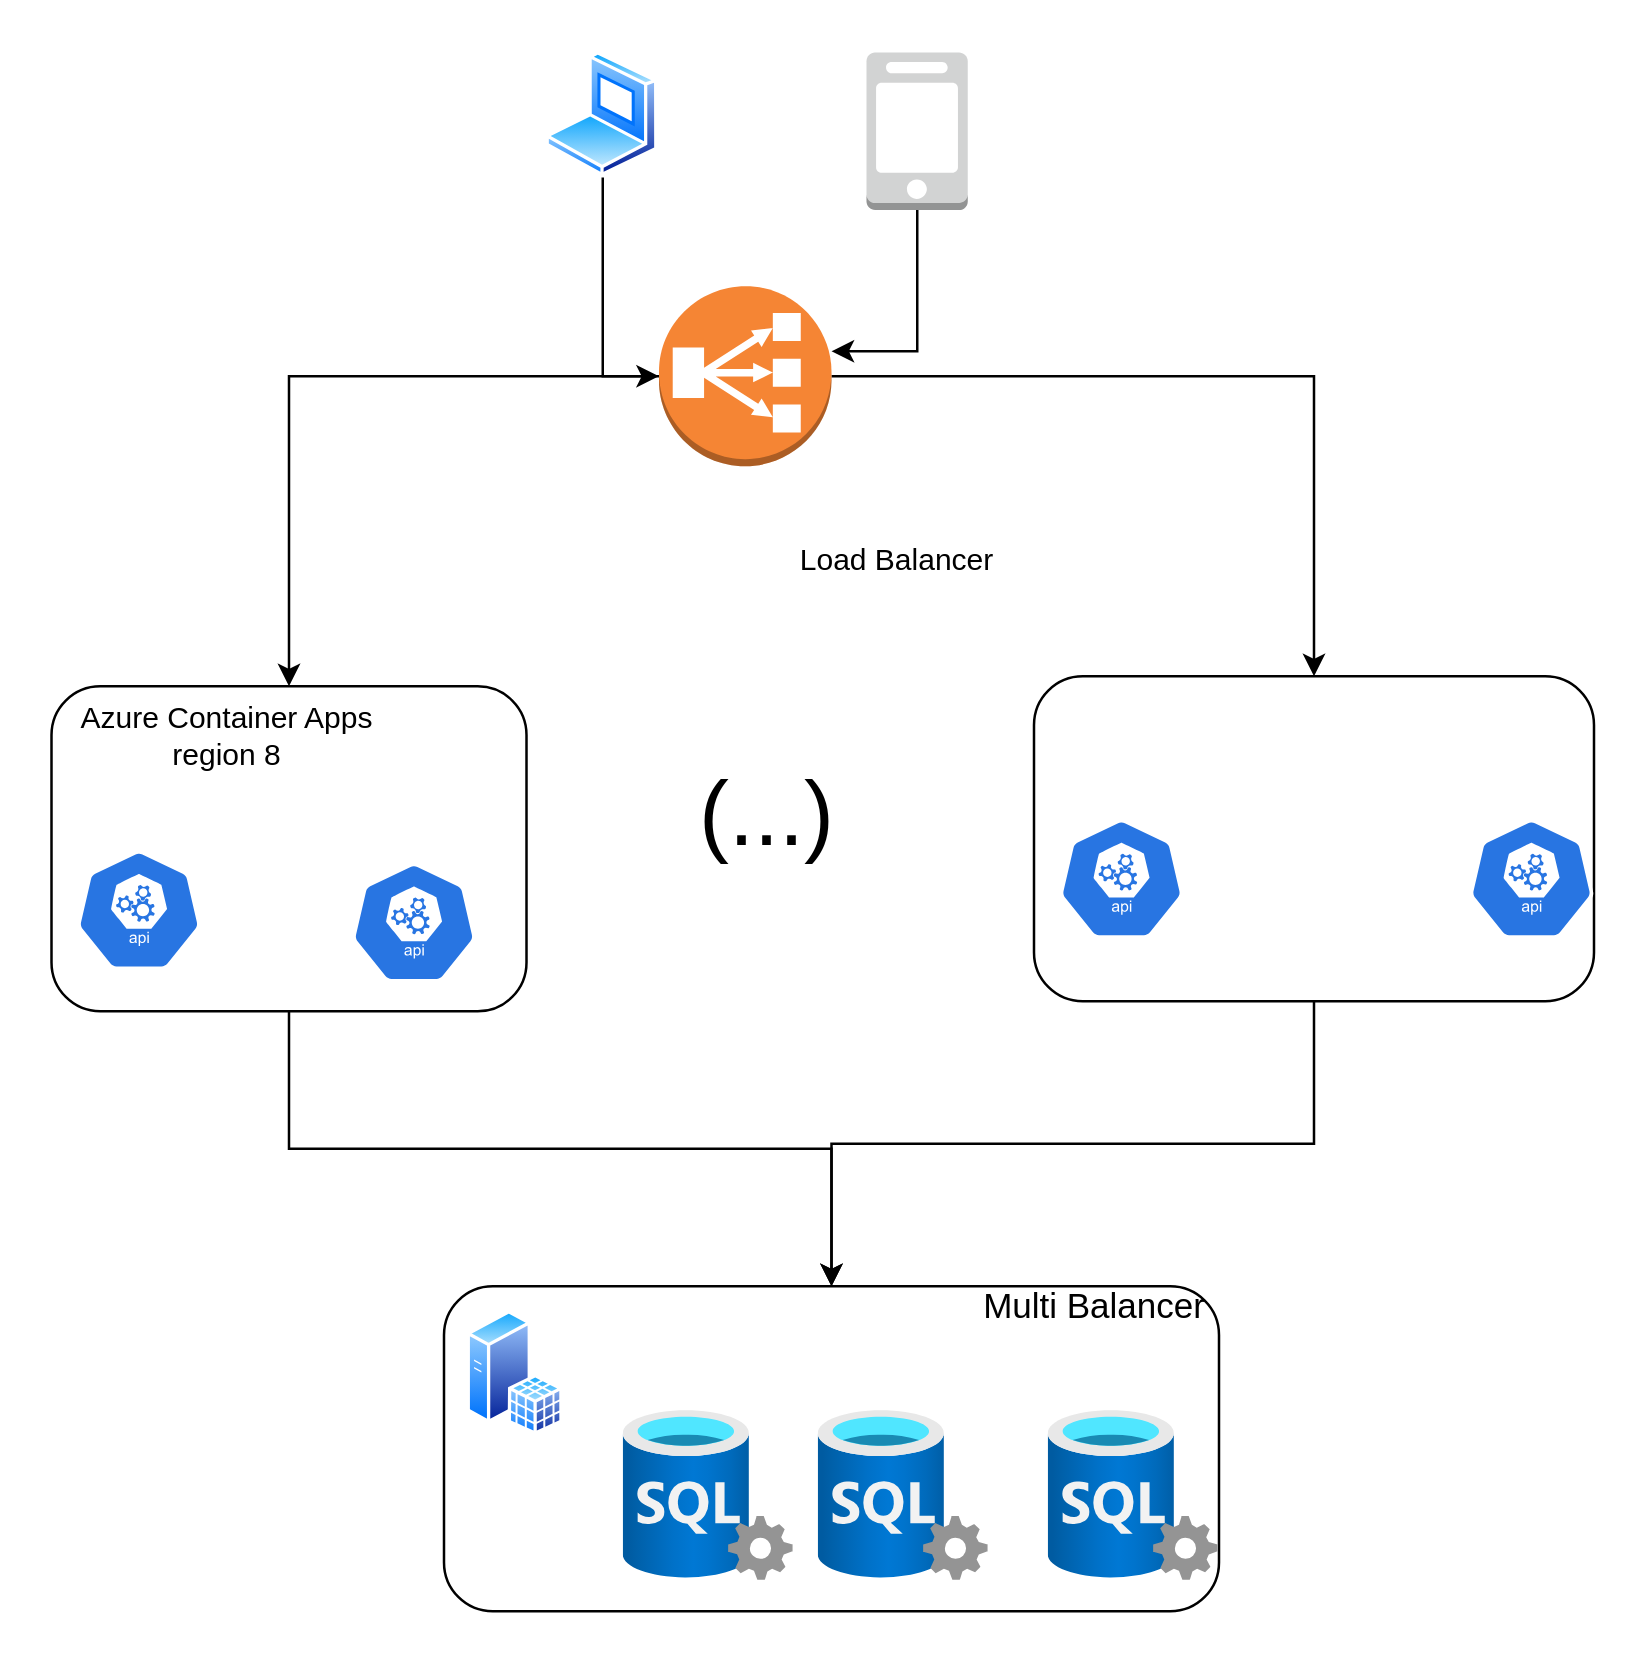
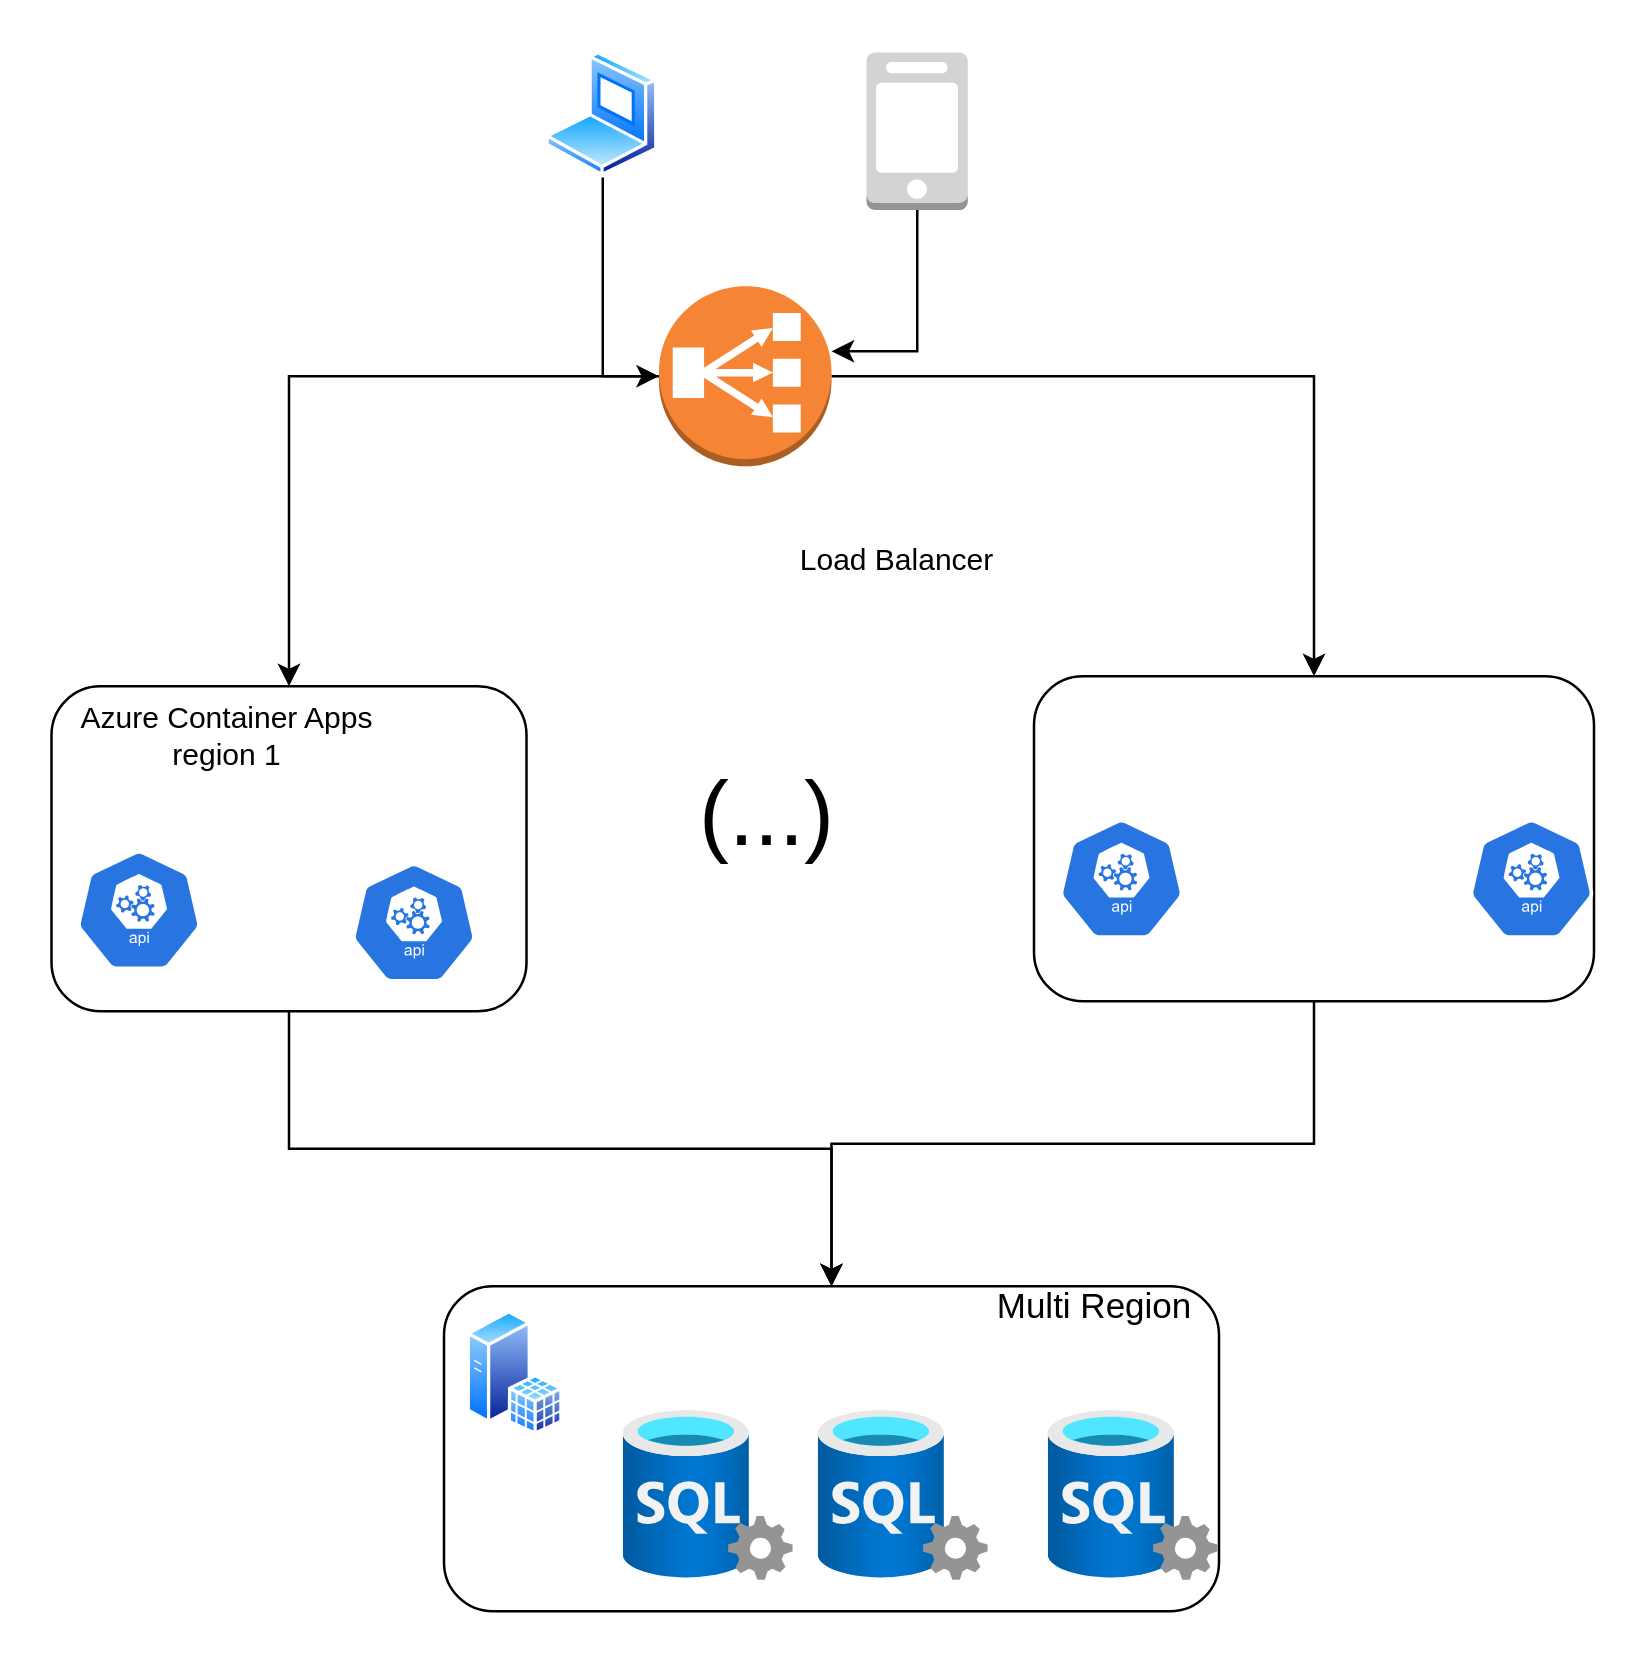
(228, 736) -> (228, 736)
(1095, 1286) -> (1095, 1286)
